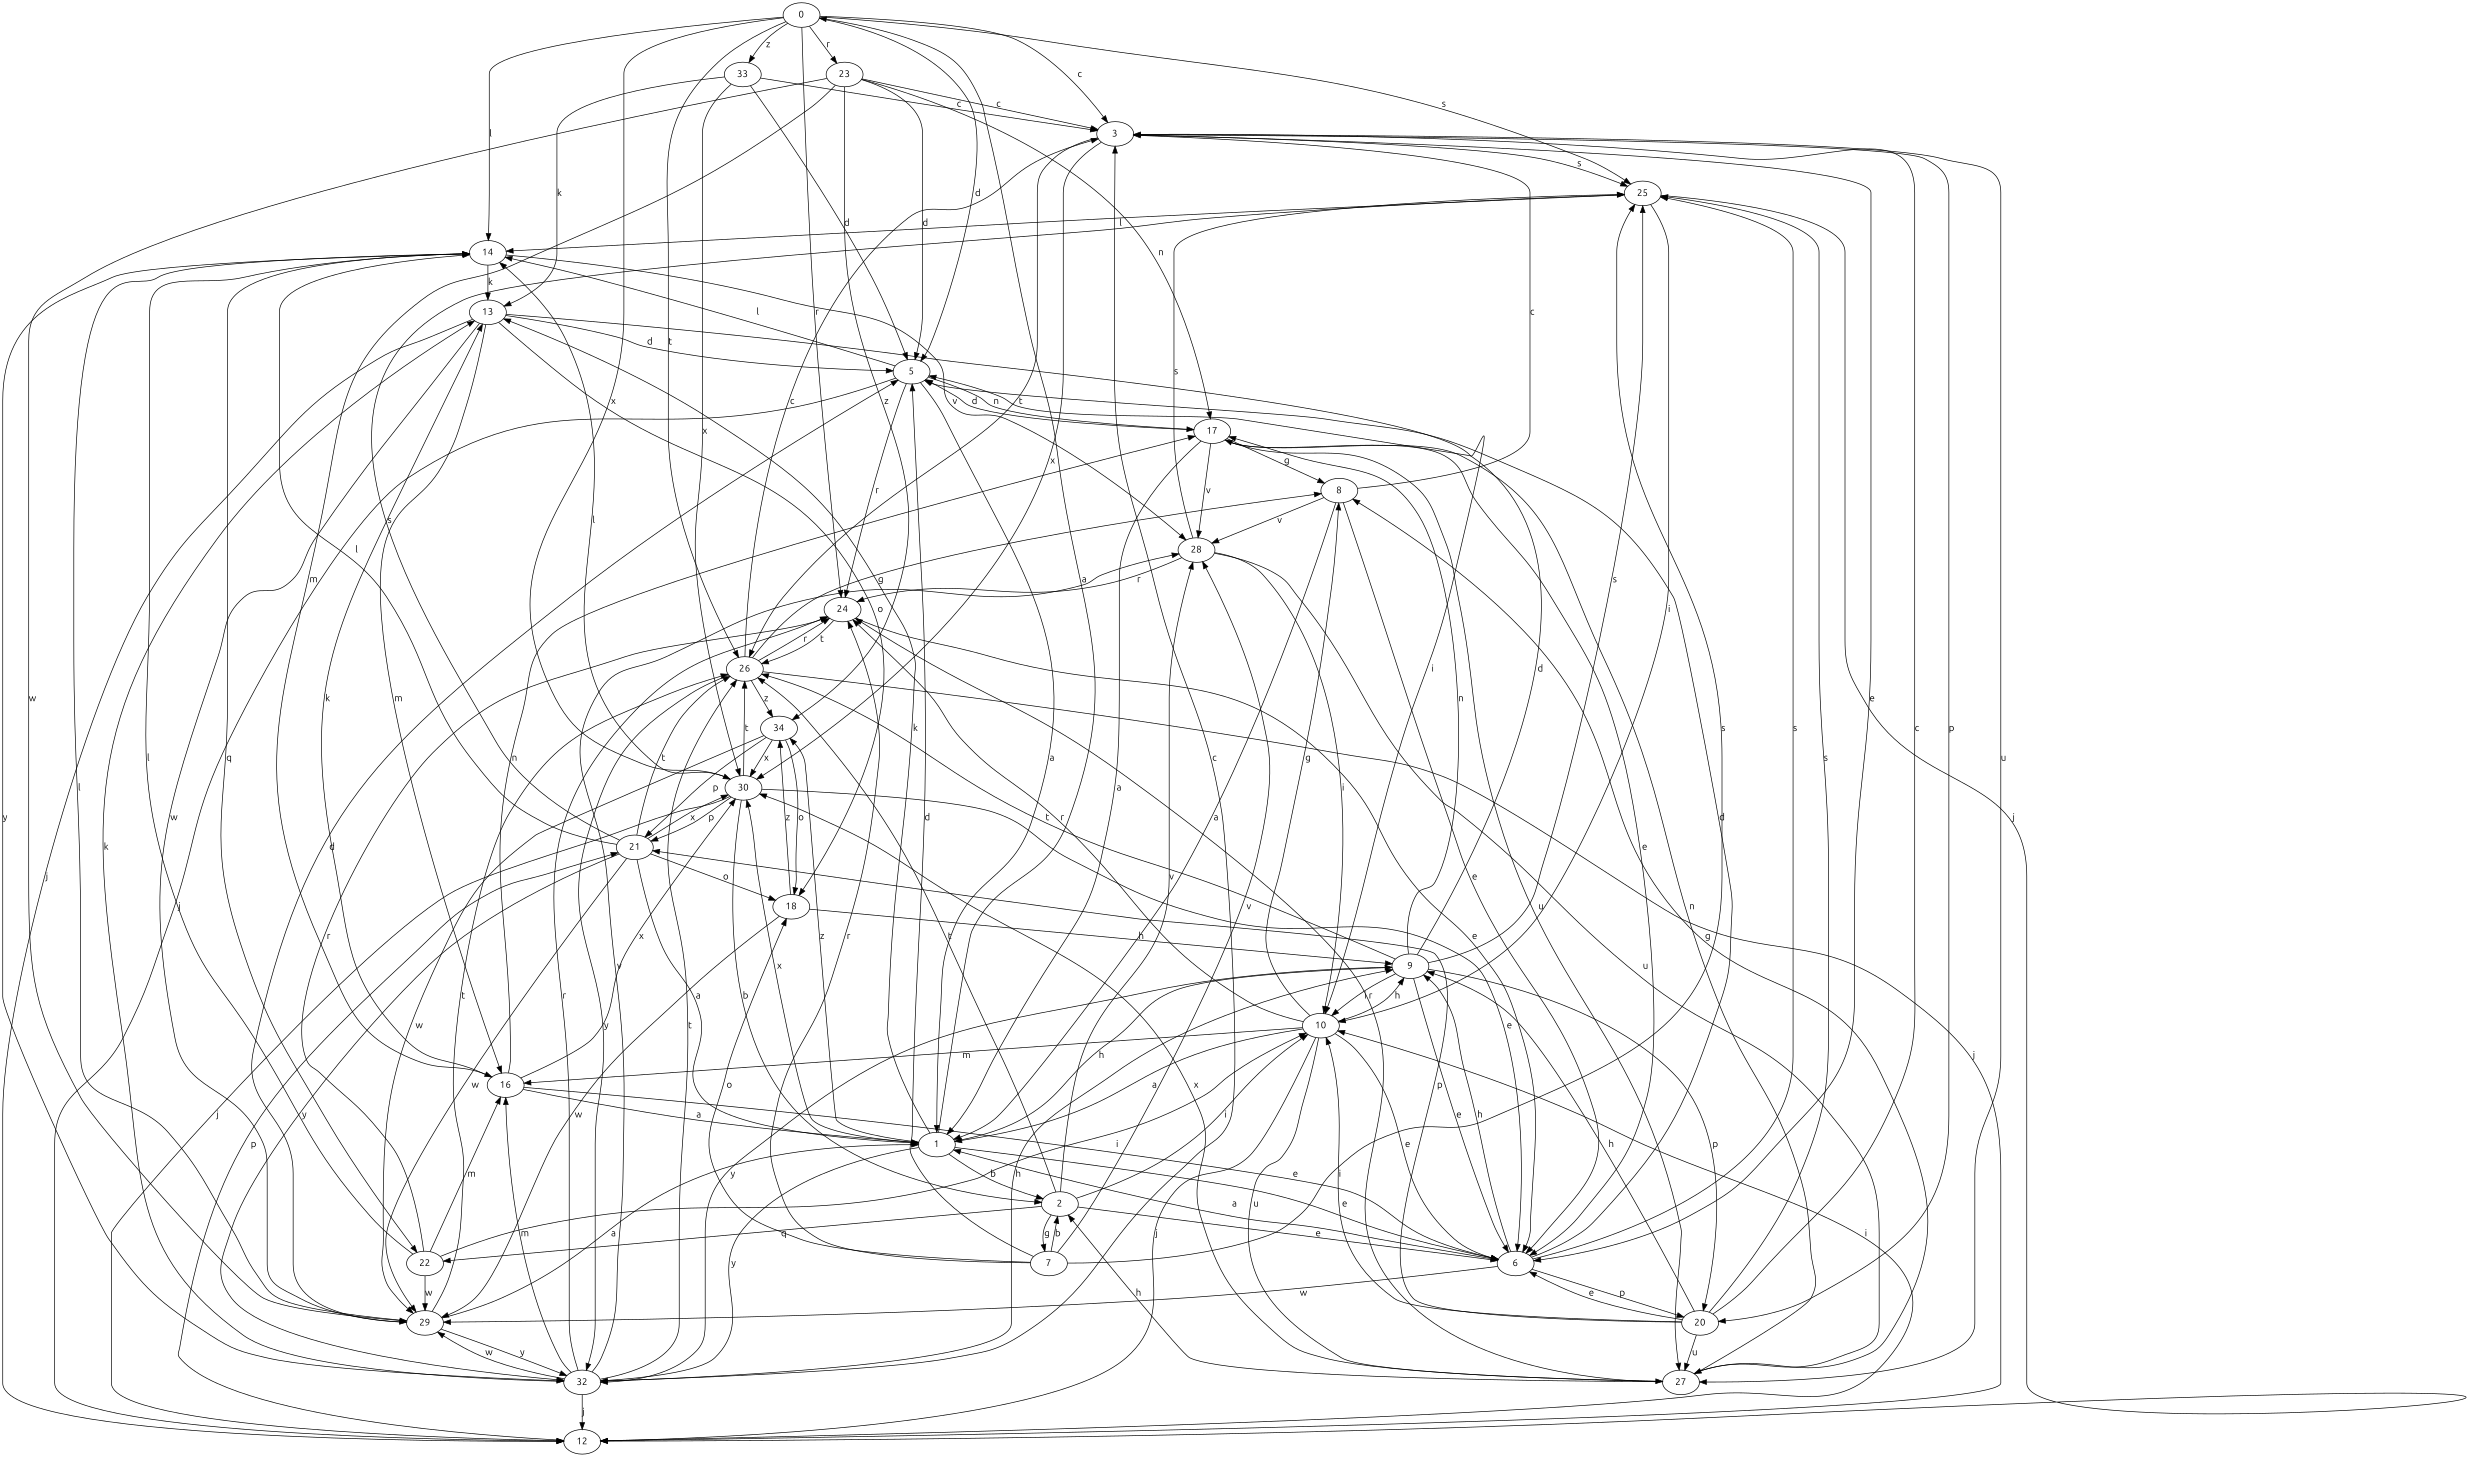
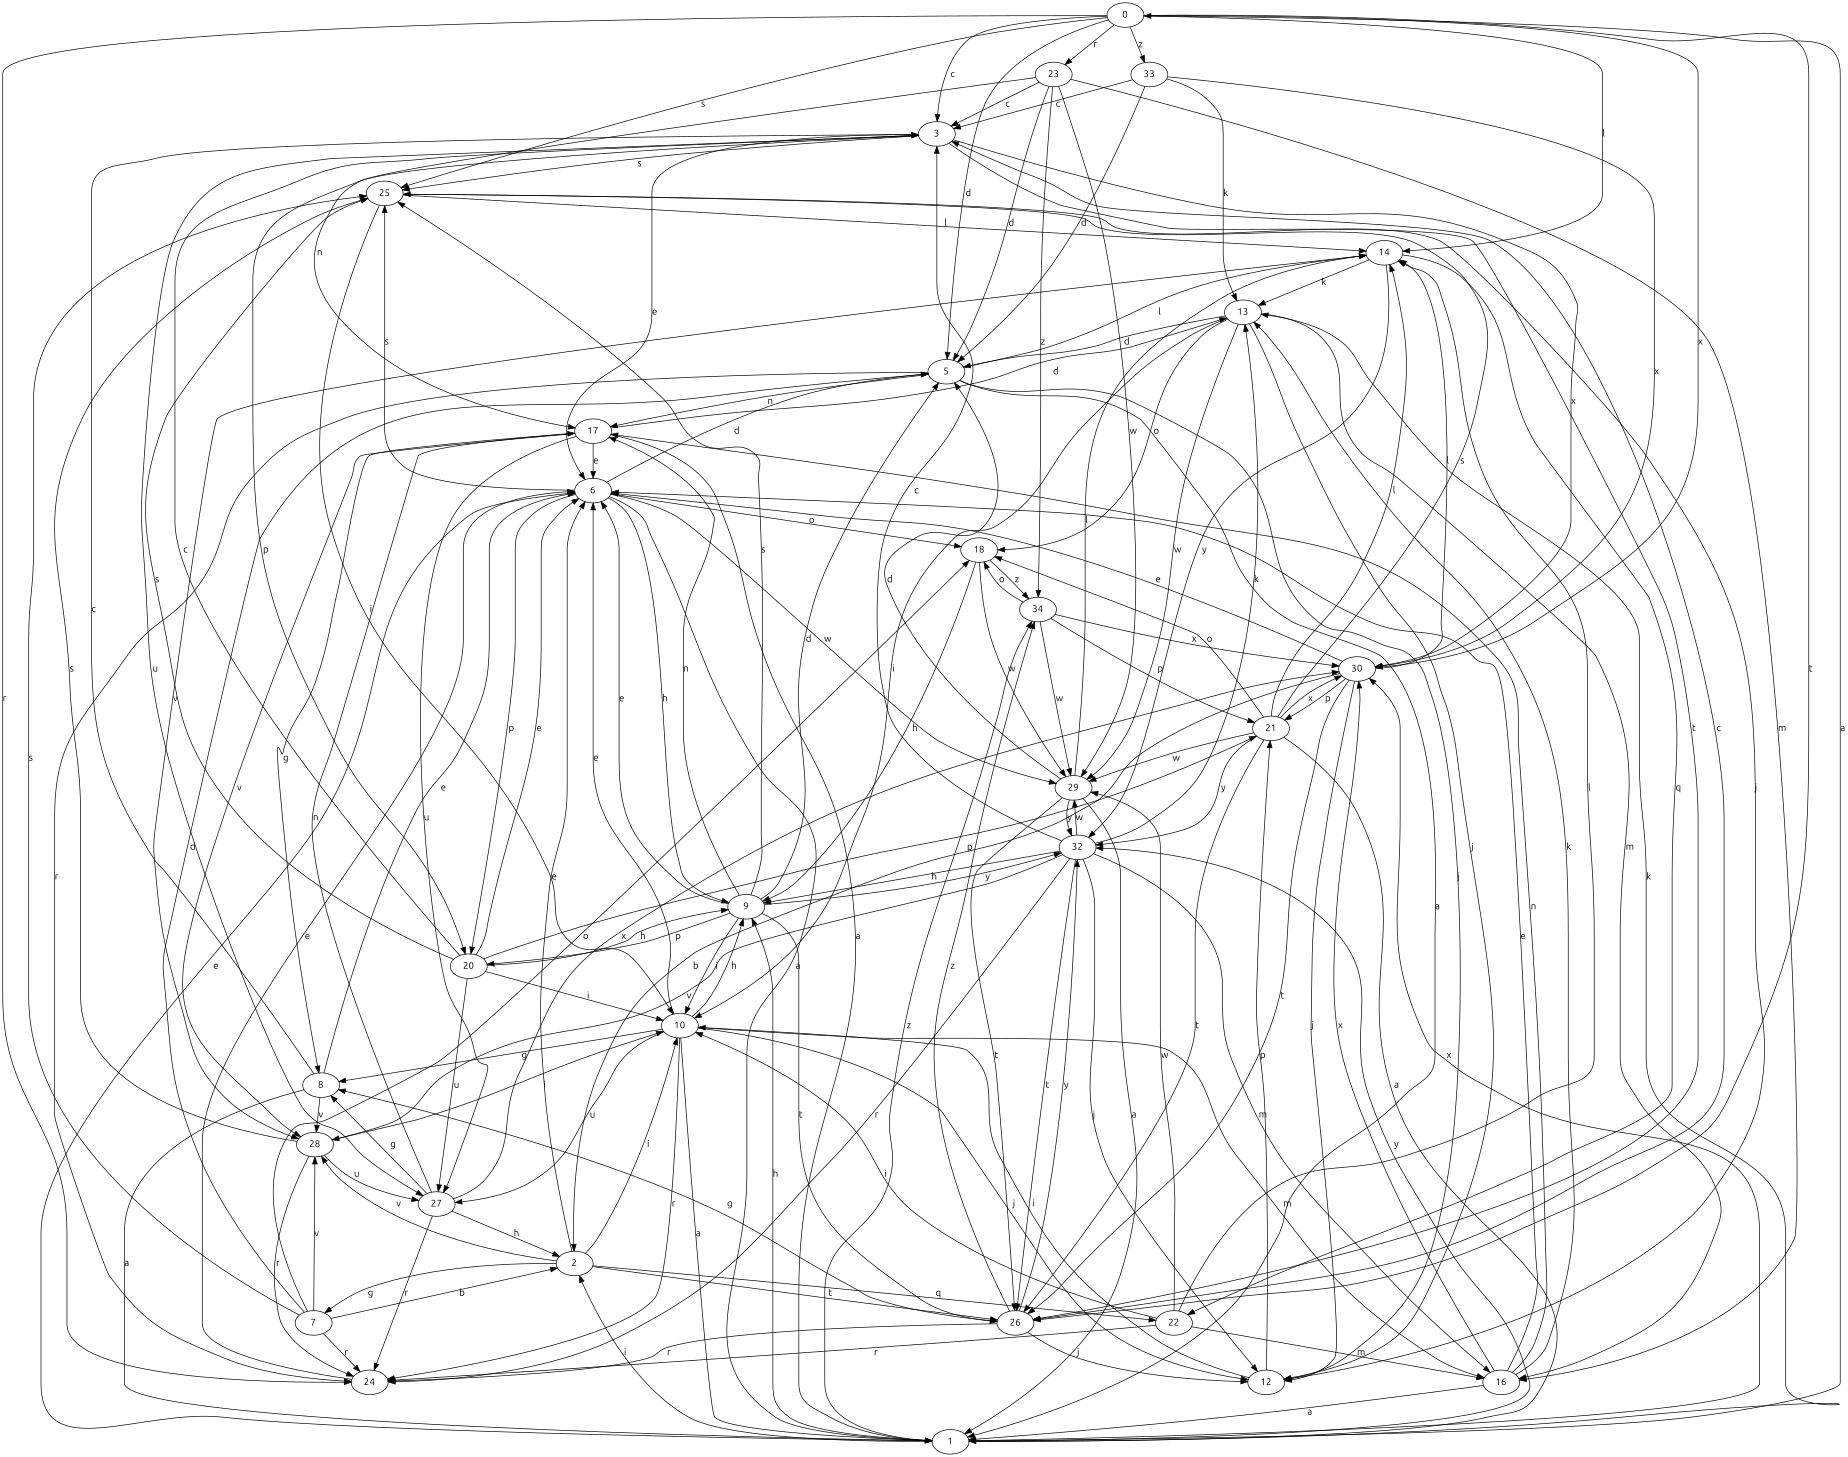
(1059, 421) -> (919, 394)
none -> (783, 520)
(804, 646) -> none
(993, 1174) -> (625, 1353)
